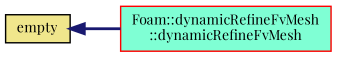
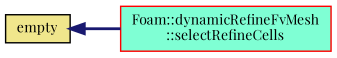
(226, 29) -> (226, 29)
